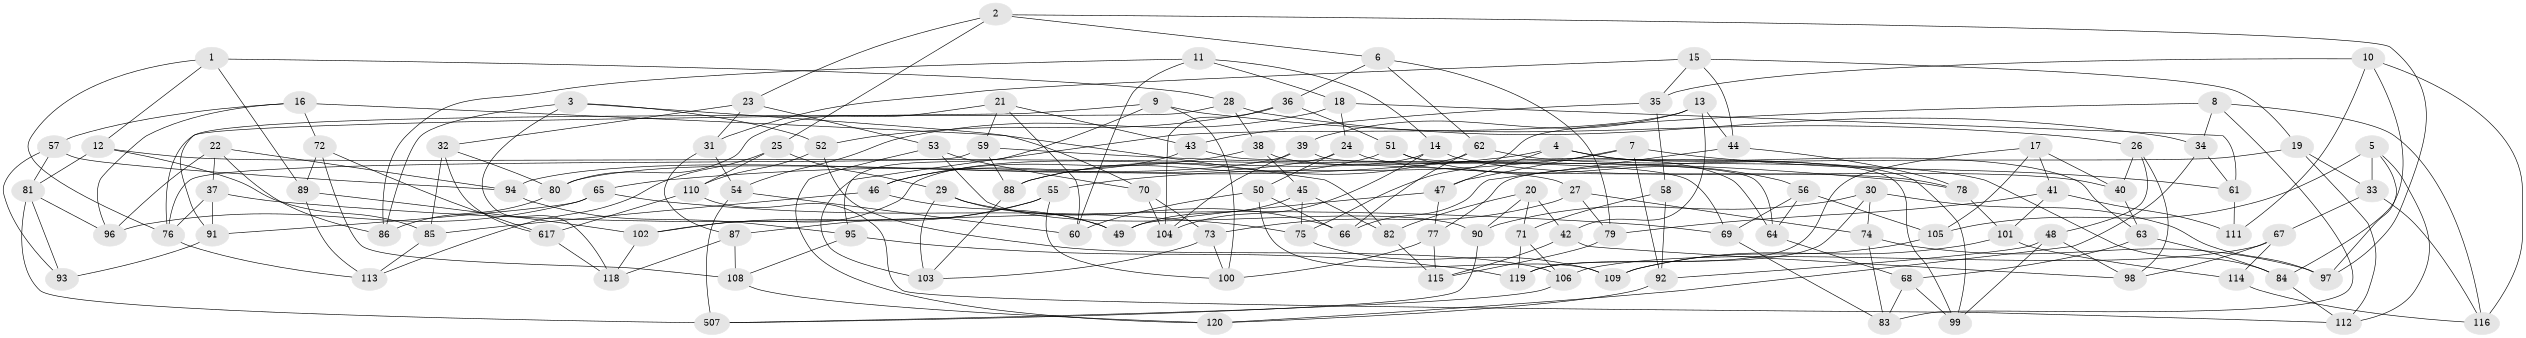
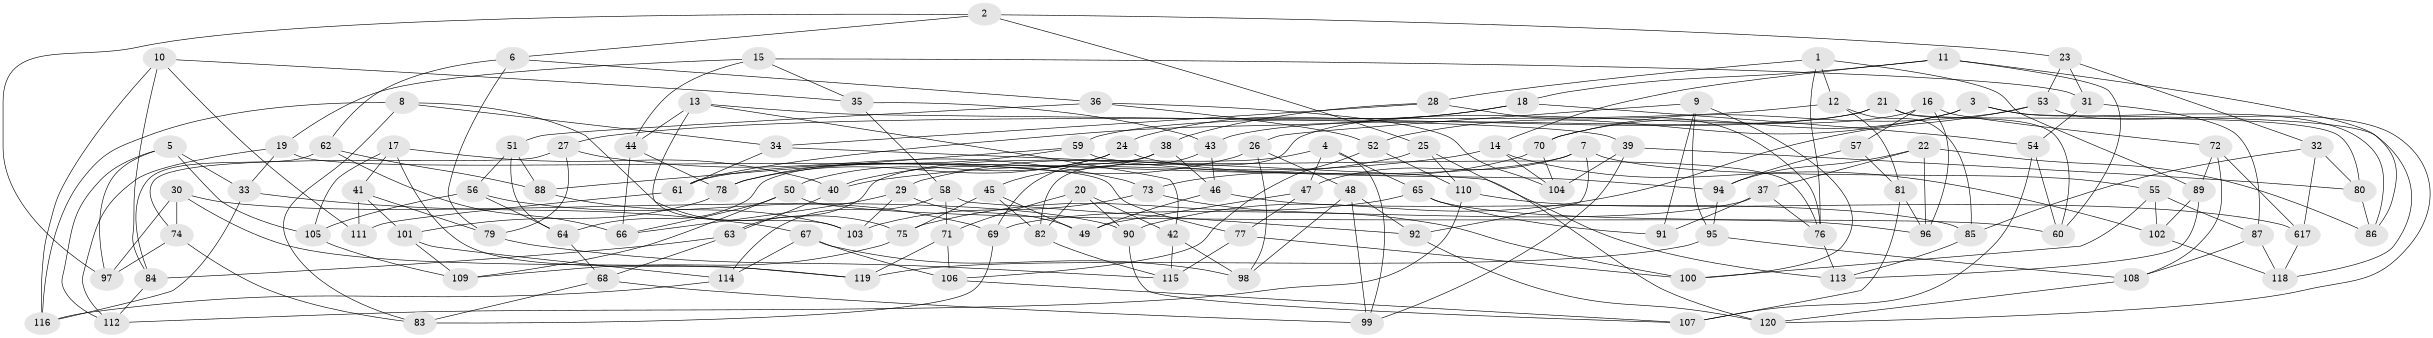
none -> (782, 225)
(62, 279) -> none
(712, 324) -> (1688, 324)
